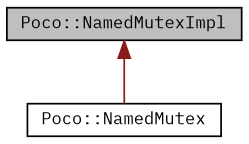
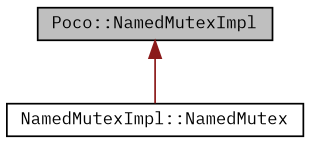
(124, 120) -> (155, 120)
